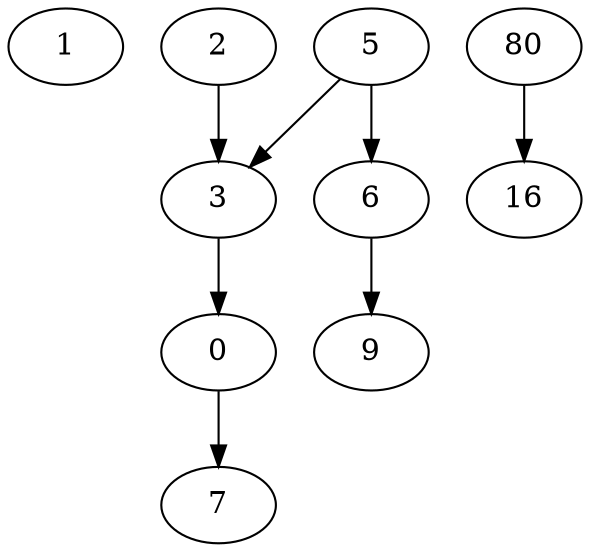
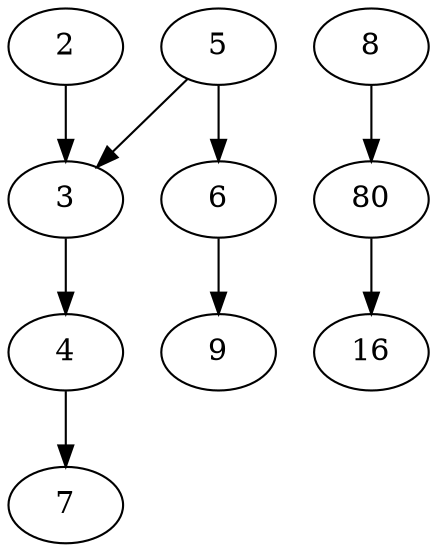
(66, 47) -> none
none -> (371, 47)
(219, 352) -> (66, 352)
